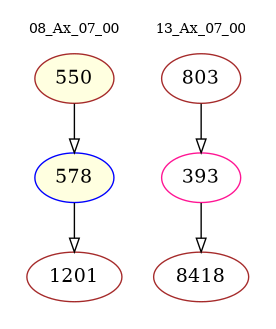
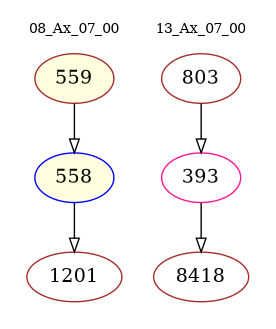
(74, 79) -> (74, 79)
(74, 178) -> (74, 178)
